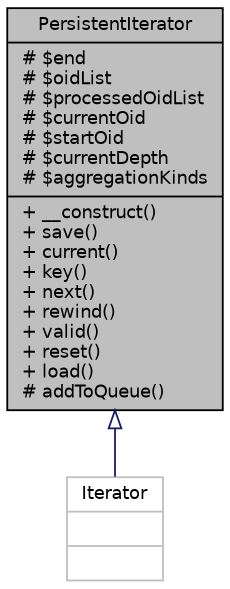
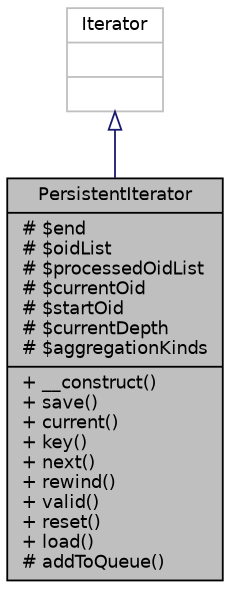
(115, 453) -> (115, 154)
